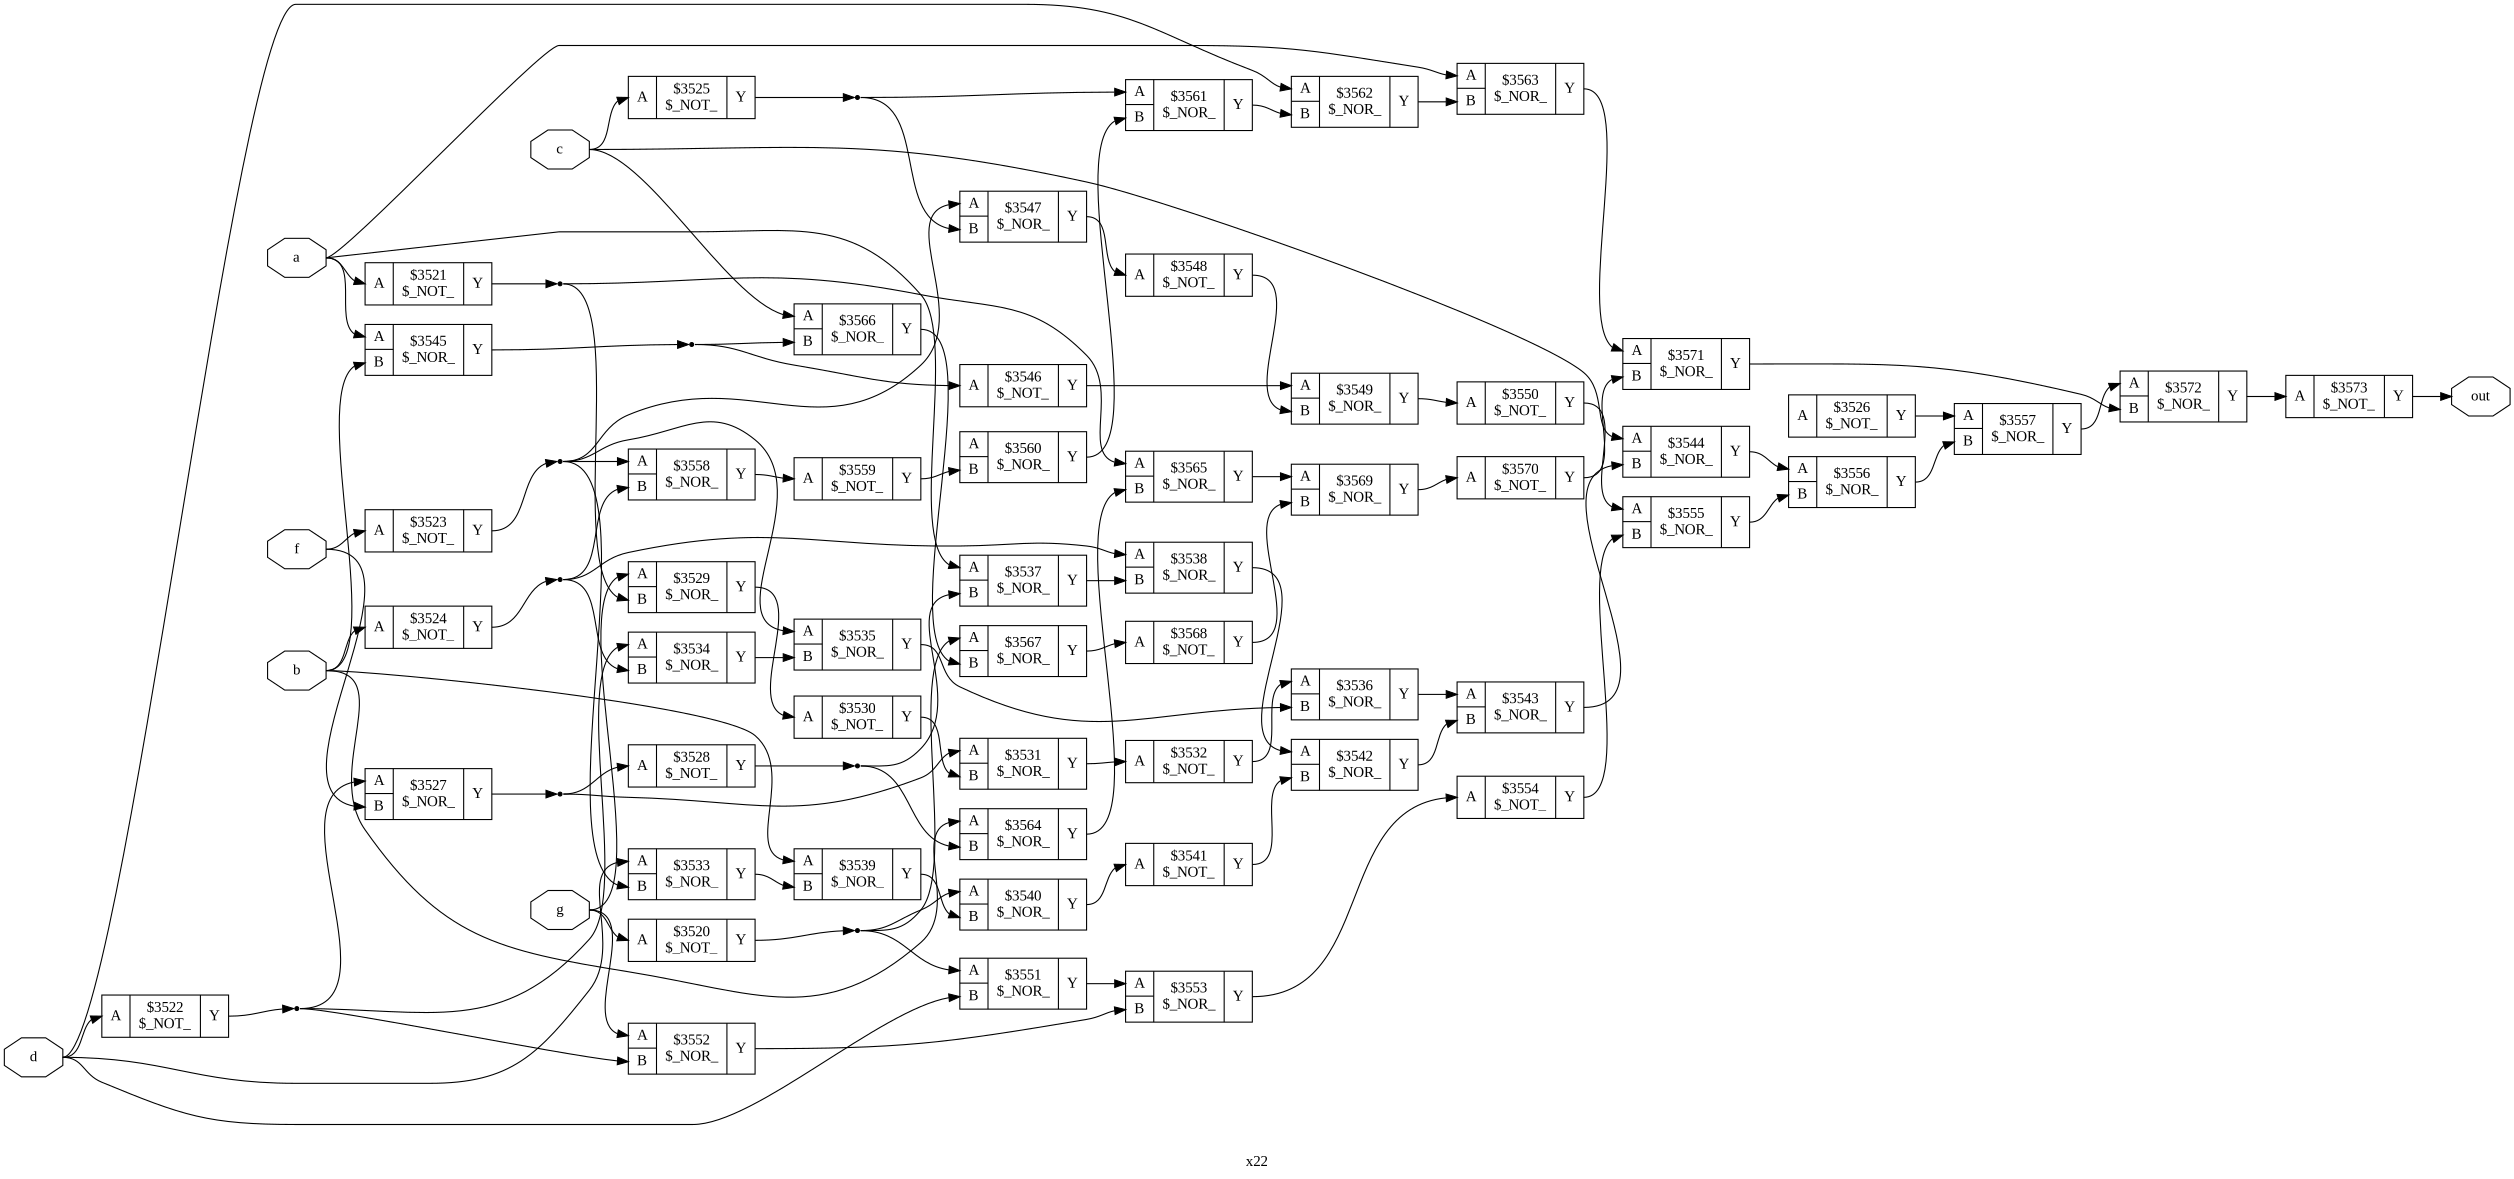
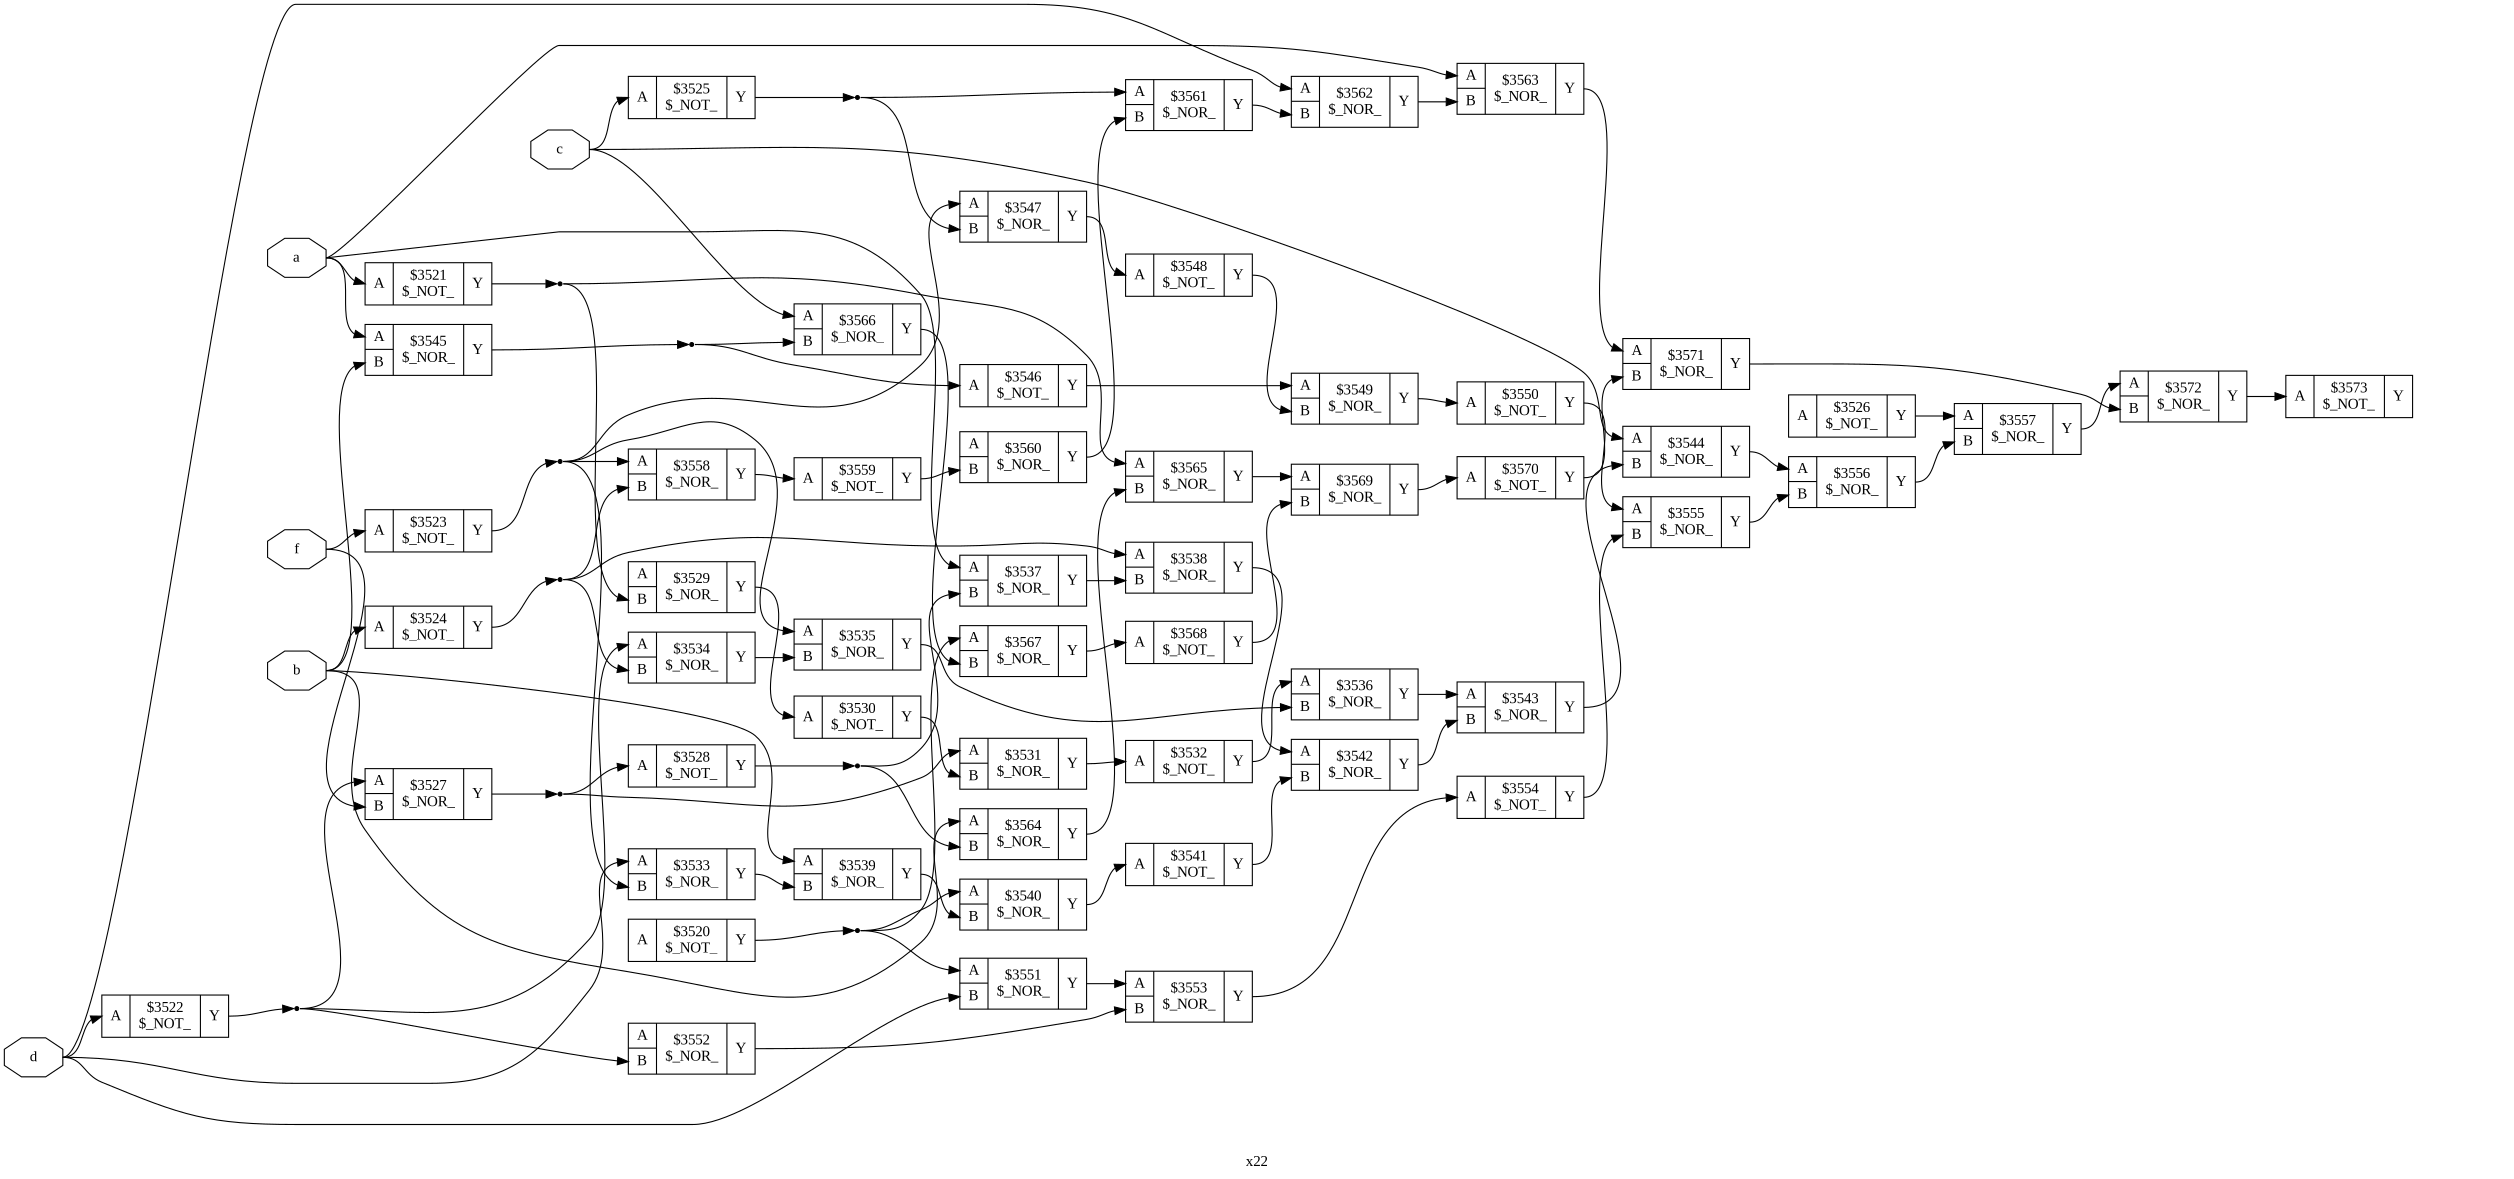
(2481, 396) -> none
(560, 910) -> none
